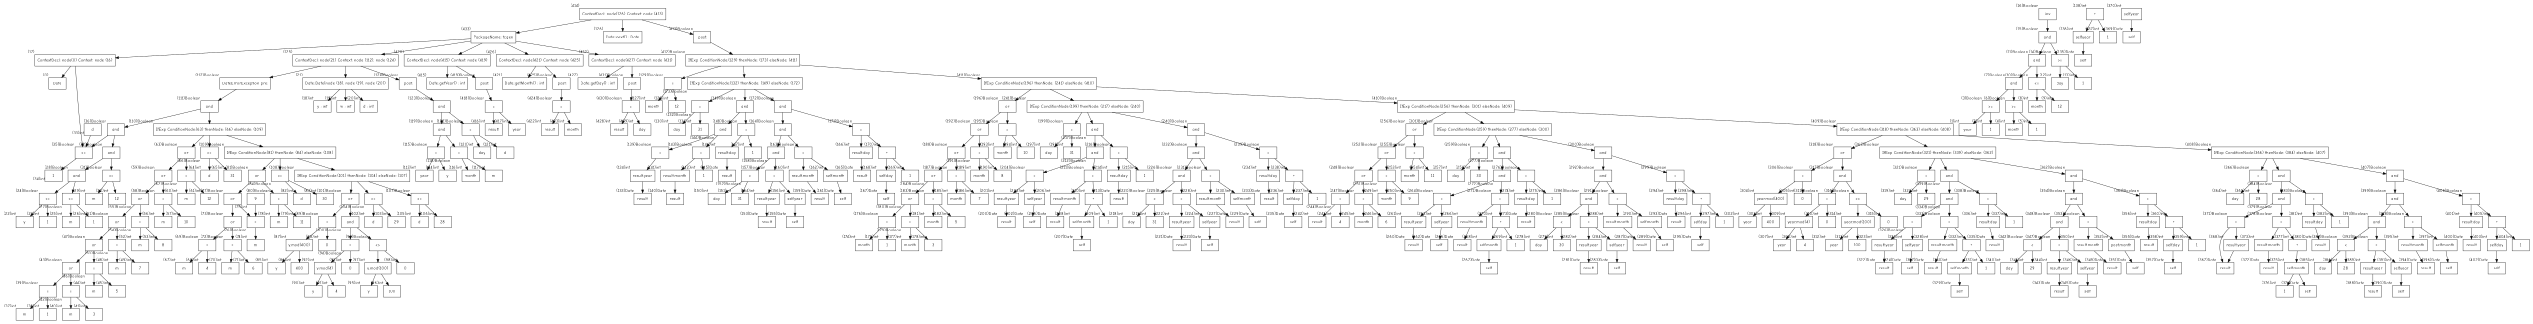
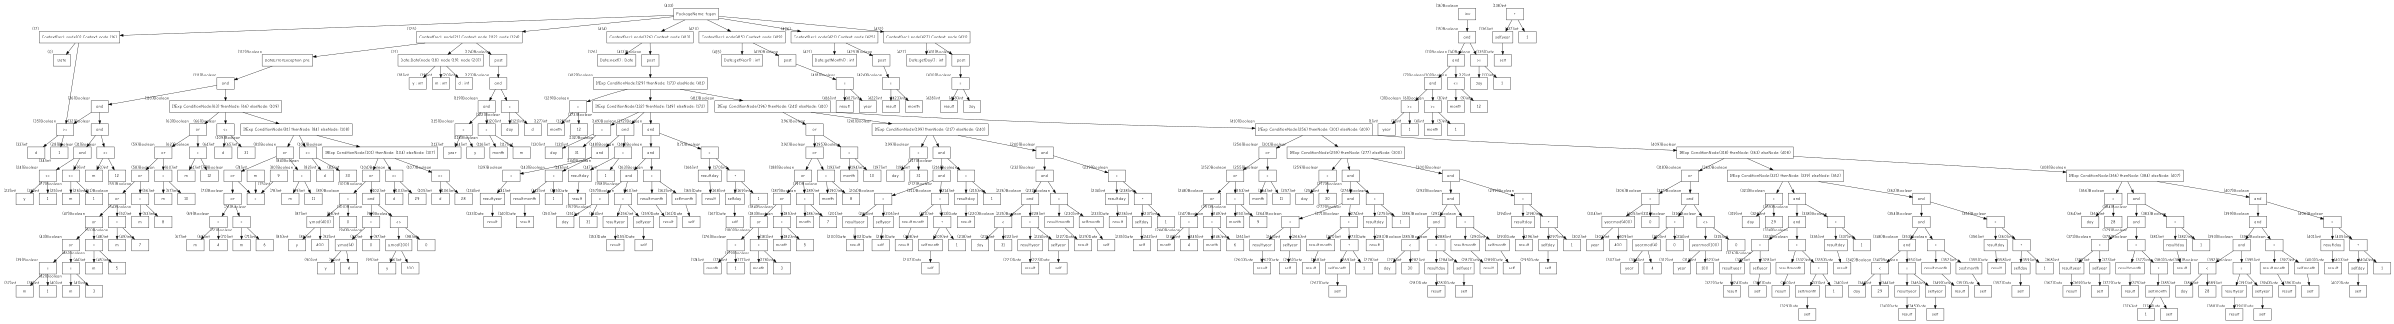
(555, 26) -> (675, 25)
(89, 140) -> (52, 140)
(1317, 222) -> (1166, 245)
(256, 232) -> (256, 186)
(2220, 242) -> (2100, 255)
(1589, 245) -> (1436, 268)
